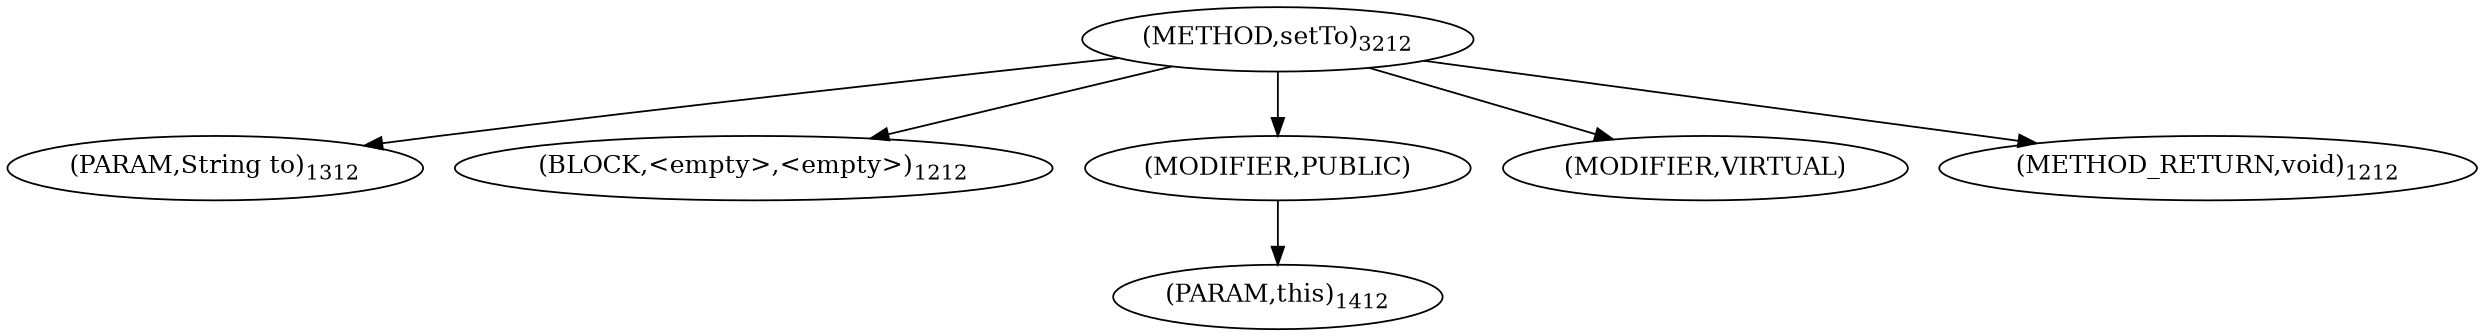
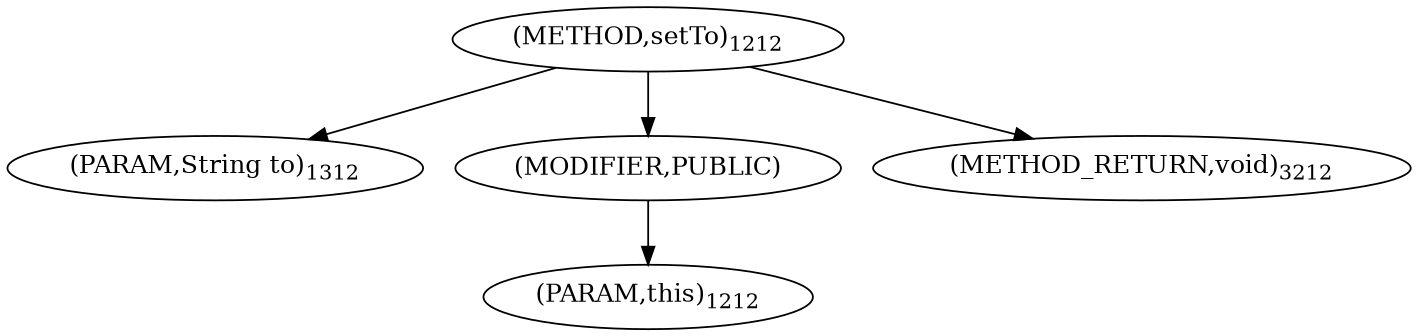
(1386, 37) -> (756, 37)
(2373, 165) -> (1306, 165)
(754, 168) -> none
(1705, 168) -> none
(1363, 294) -> (733, 294)
